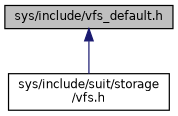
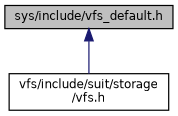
(89, 92) -> (89, 92)
